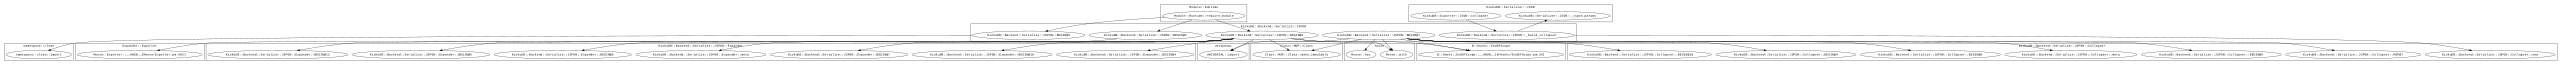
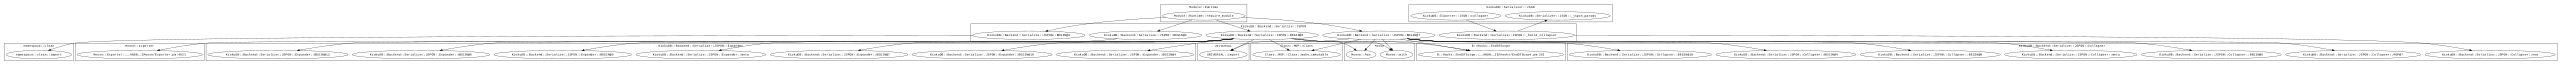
none -> (1301, 22)
none -> (1325, 42)
(140, 46) -> (140, 46)
